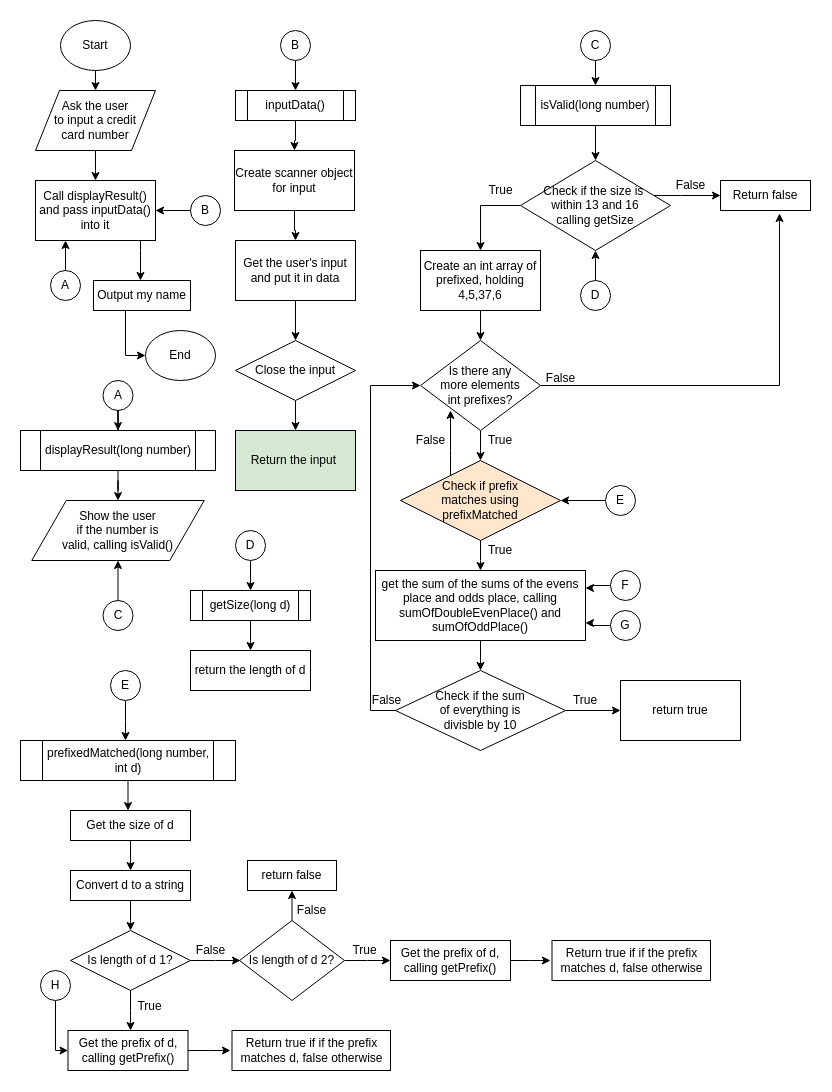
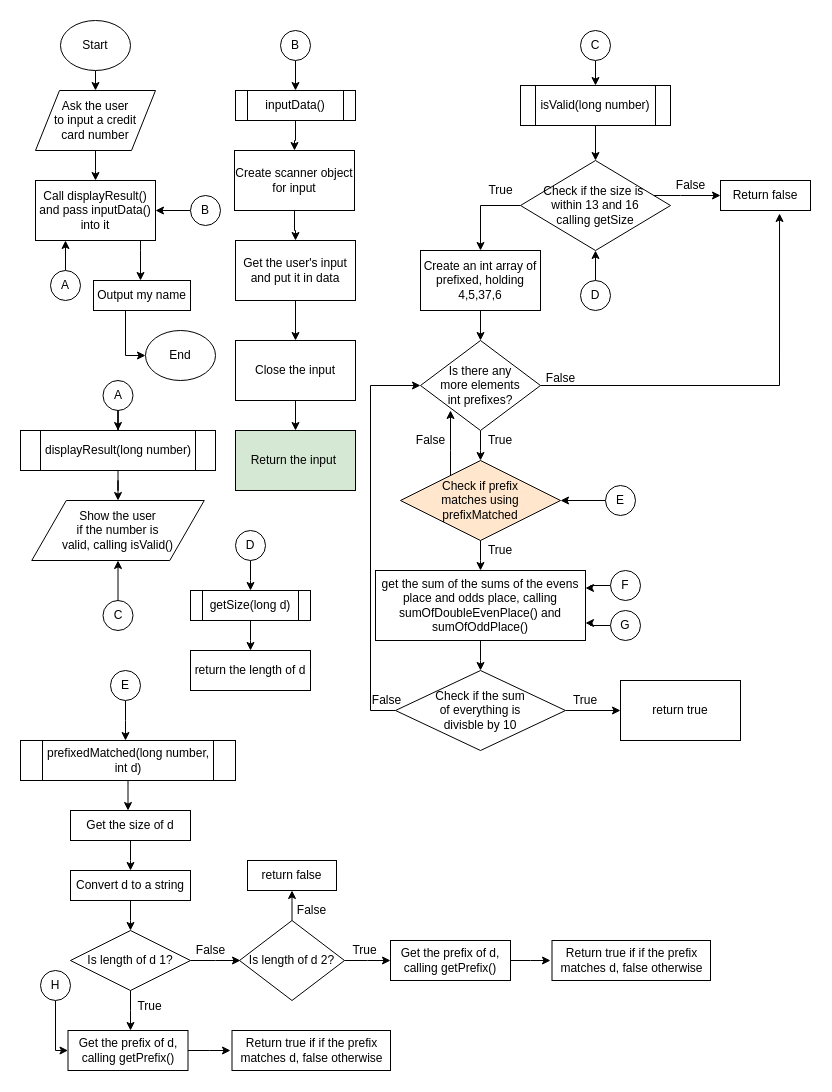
(296, 371) -> (296, 371)
